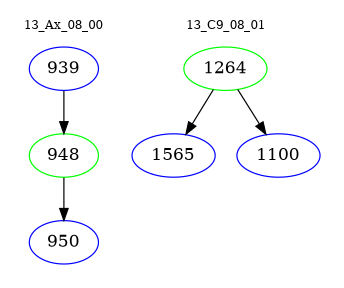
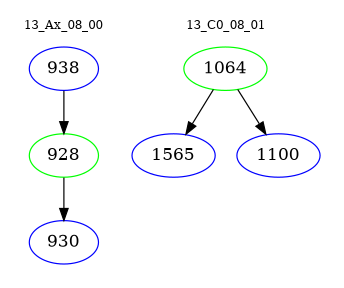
(226, 26) -> (226, 26)
(64, 69) -> (64, 69)
(225, 69) -> (225, 69)
(64, 156) -> (64, 156)
(64, 242) -> (64, 242)
